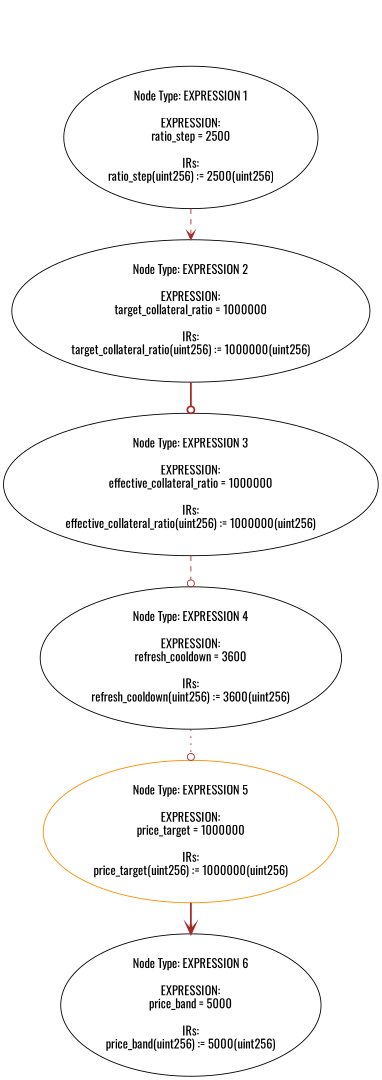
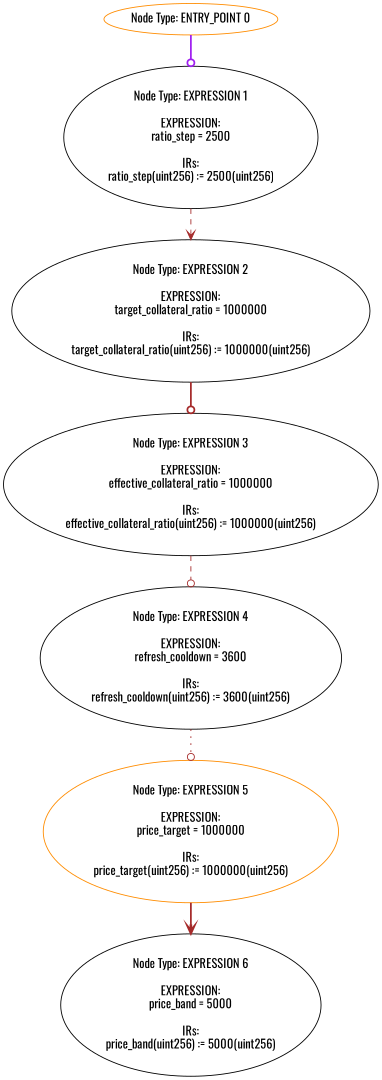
none -> (191, 19)
